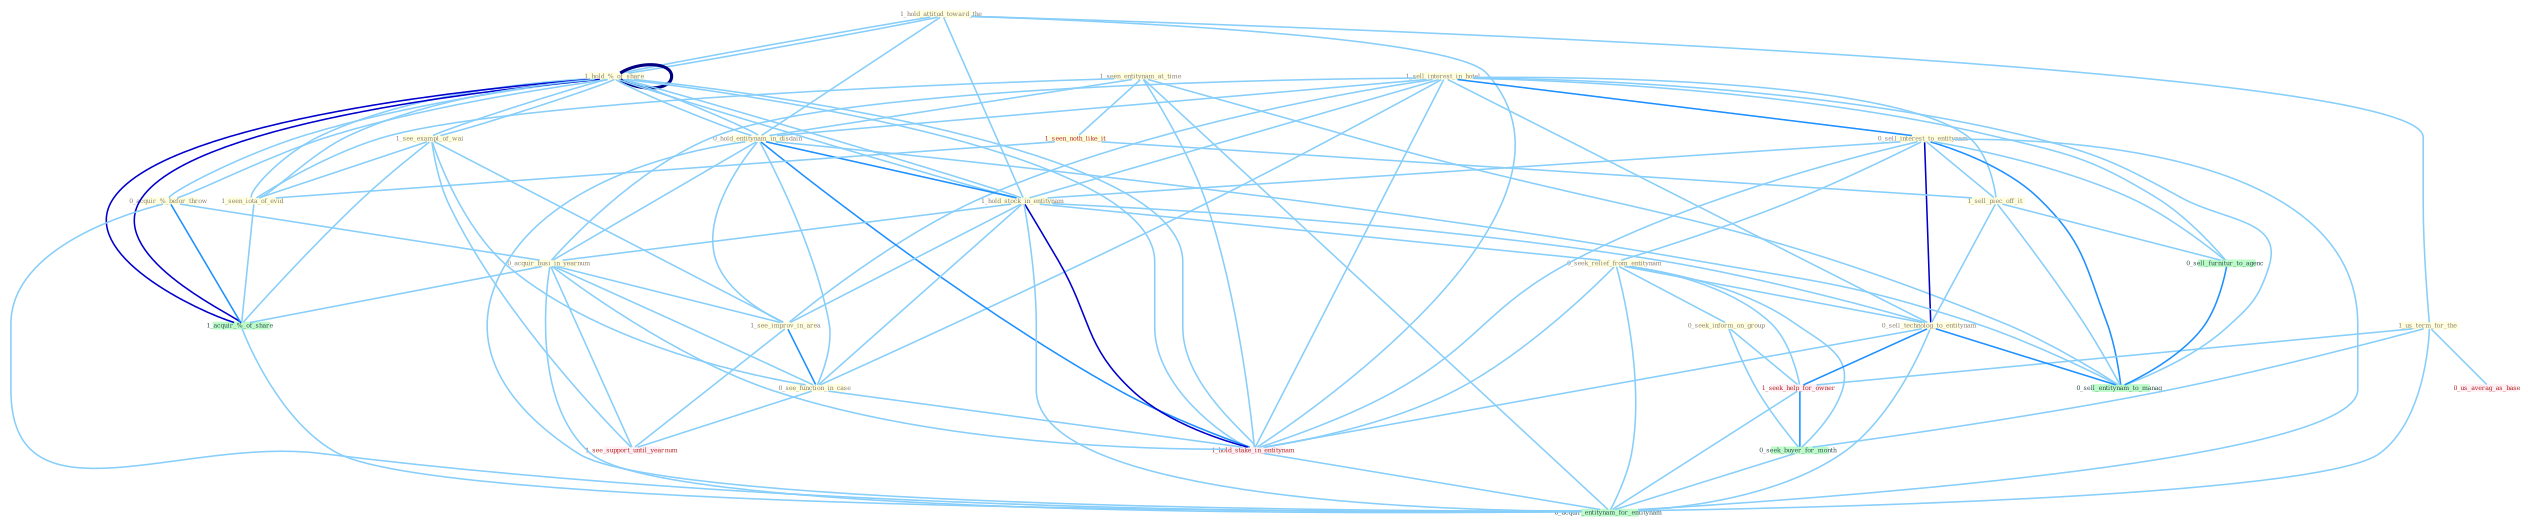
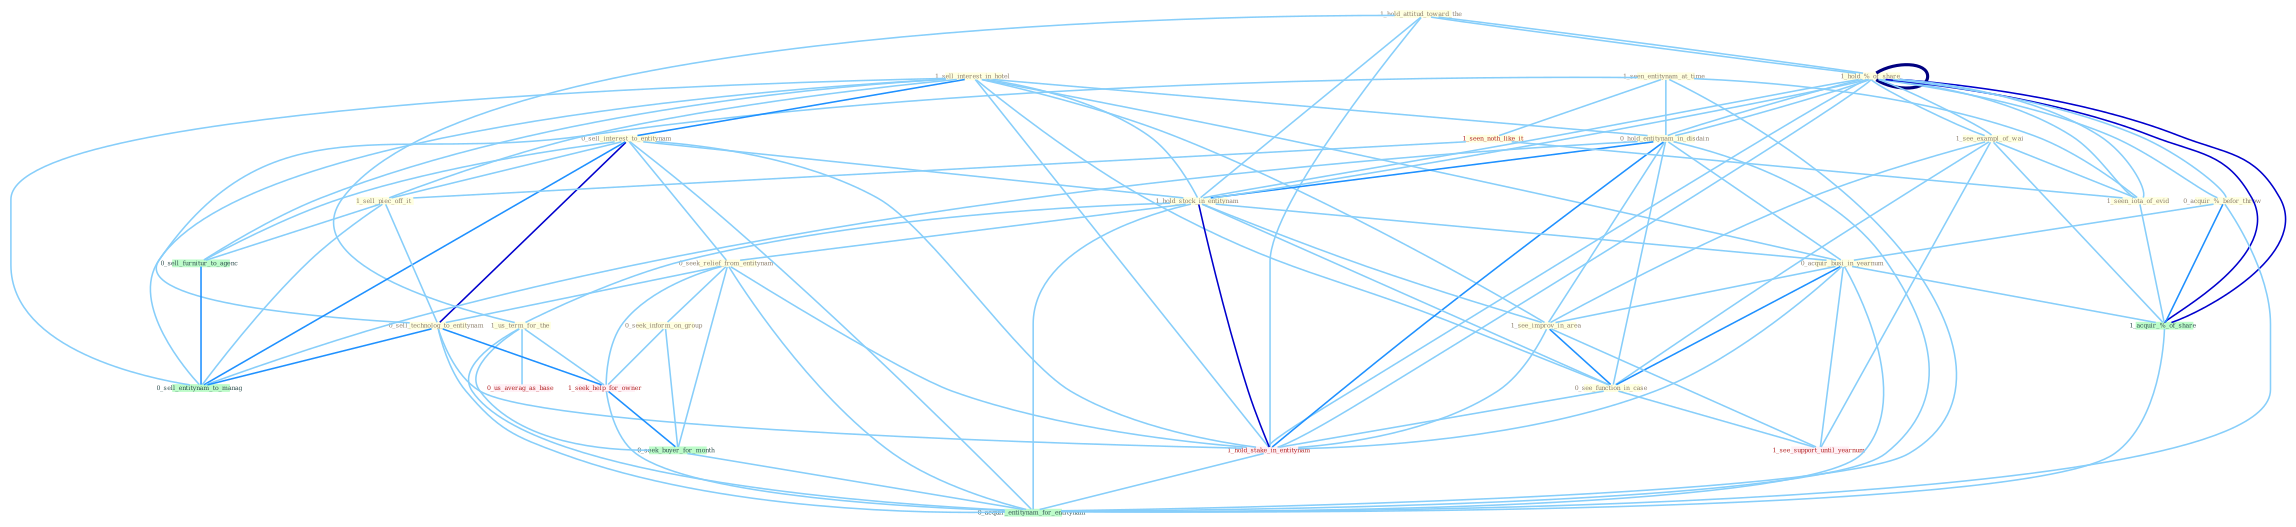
(851, 76) -> none
(1470, 235) -> (989, 214)
(1222, 256) -> (1479, 402)
(684, 325) -> (1728, 326)
